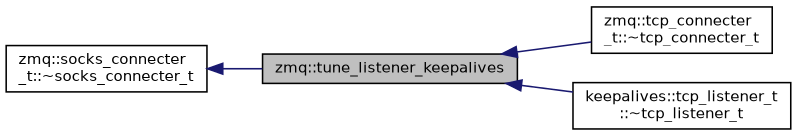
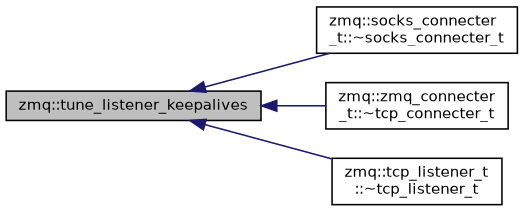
(682, 30) -> (417, 106)
(243, 69) -> (267, 70)
(682, 106) -> (417, 181)
